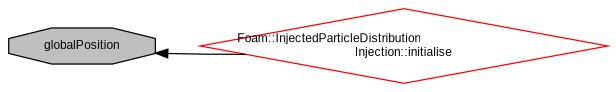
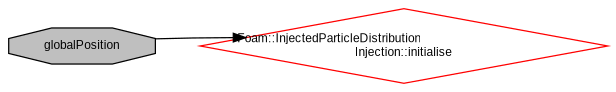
(207, 54) -> (194, 38)
